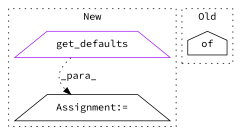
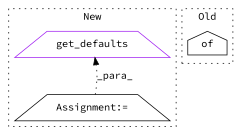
(60, 72) -> (97, 80)
